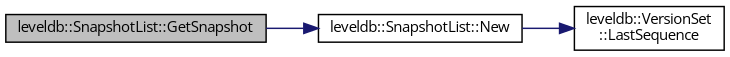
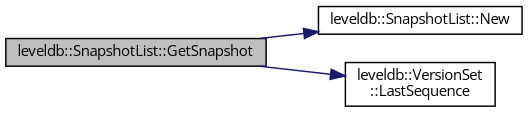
(541, 28) -> (295, 70)
